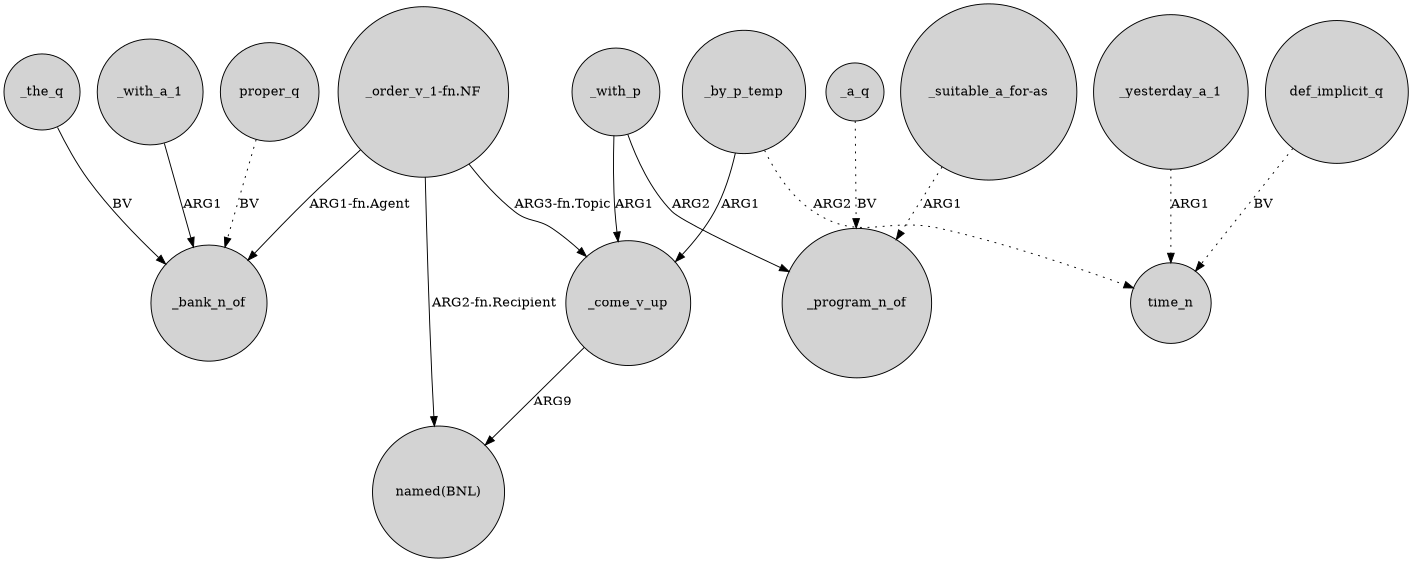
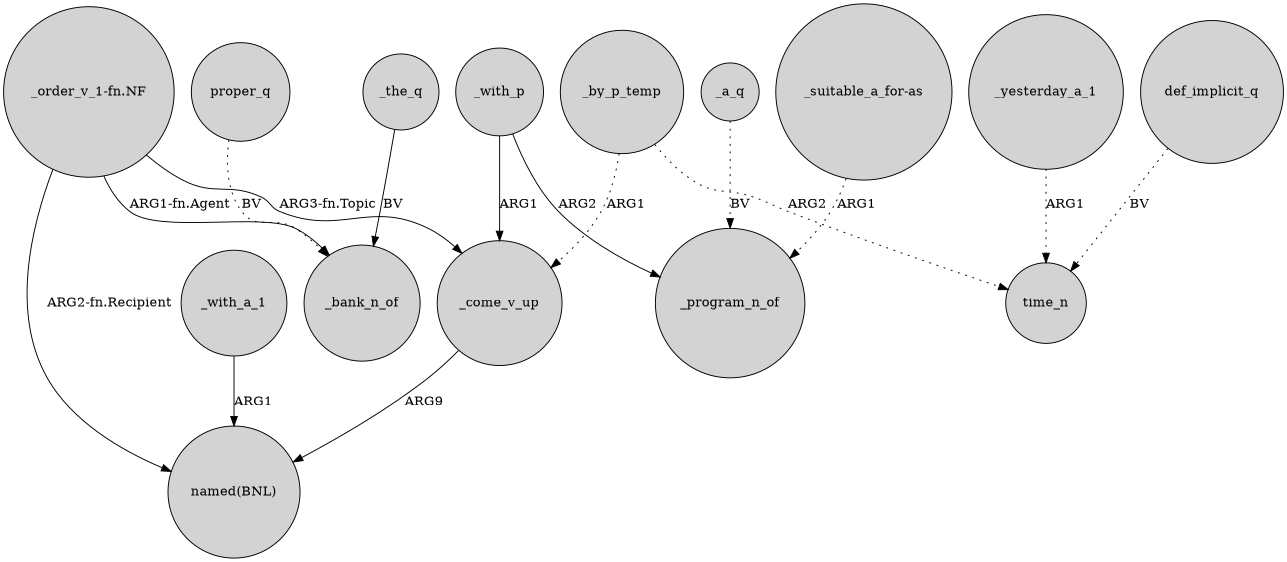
(178, 191) -> (234, 386)
(716, 208) -> (600, 214)
